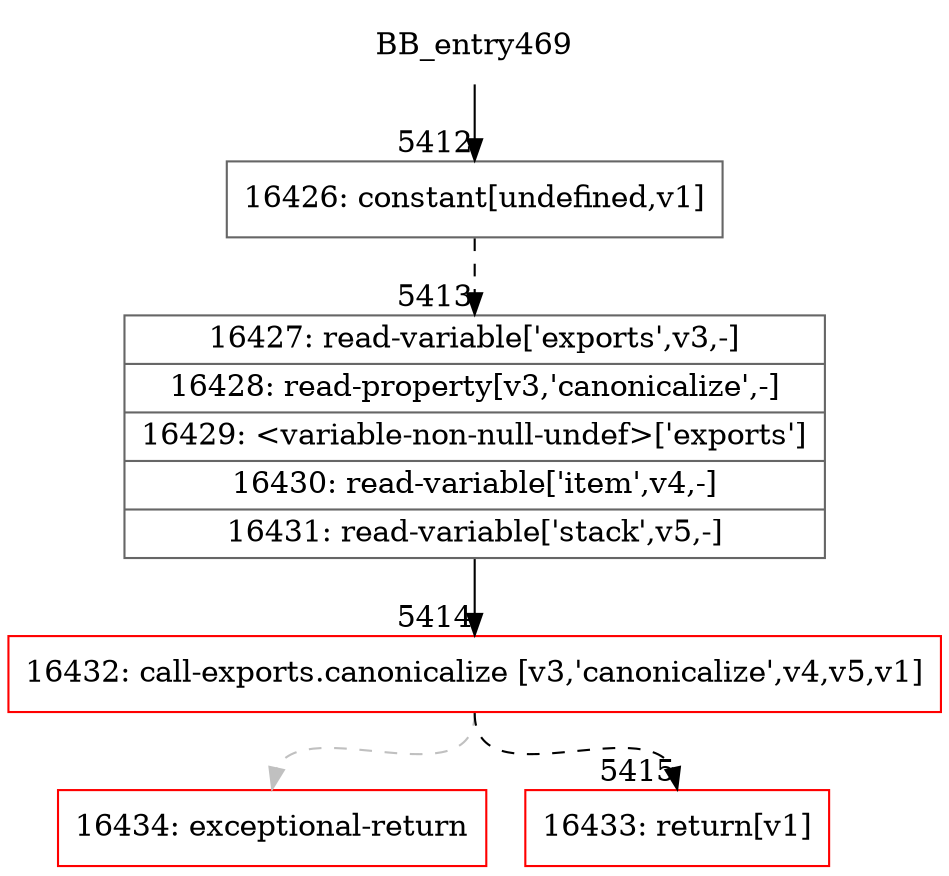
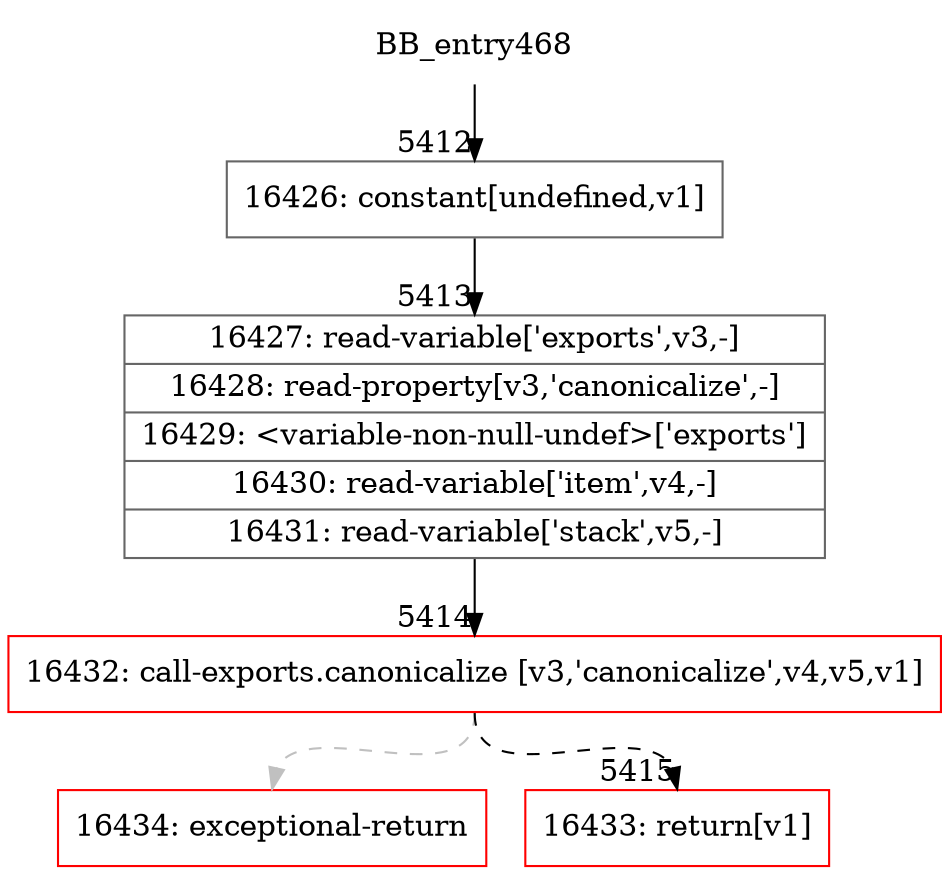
(475, 46) -> (475, 46)
(475, 266) -> (475, 266)
